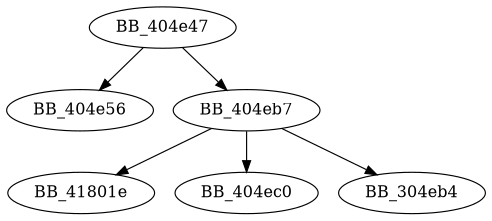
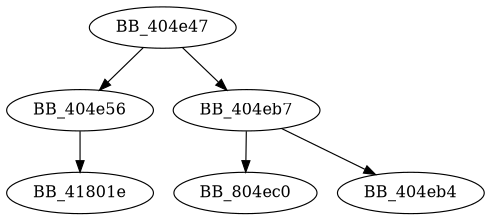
(169, 149) -> (80, 146)
(247, 193) -> (245, 193)
(412, 193) -> (411, 193)
